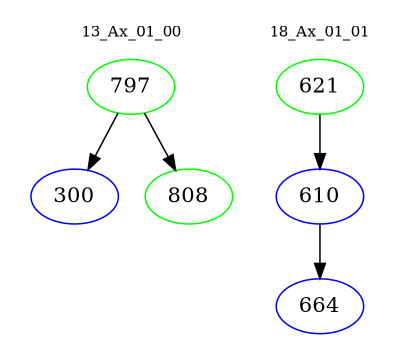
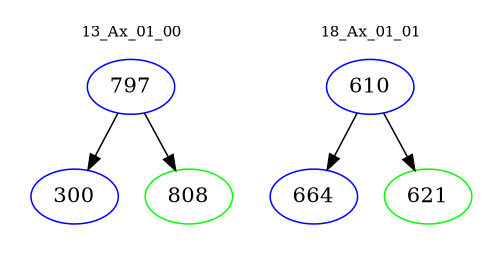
(131, 87) -> (131, 87)
(320, 134) -> (395, 135)
